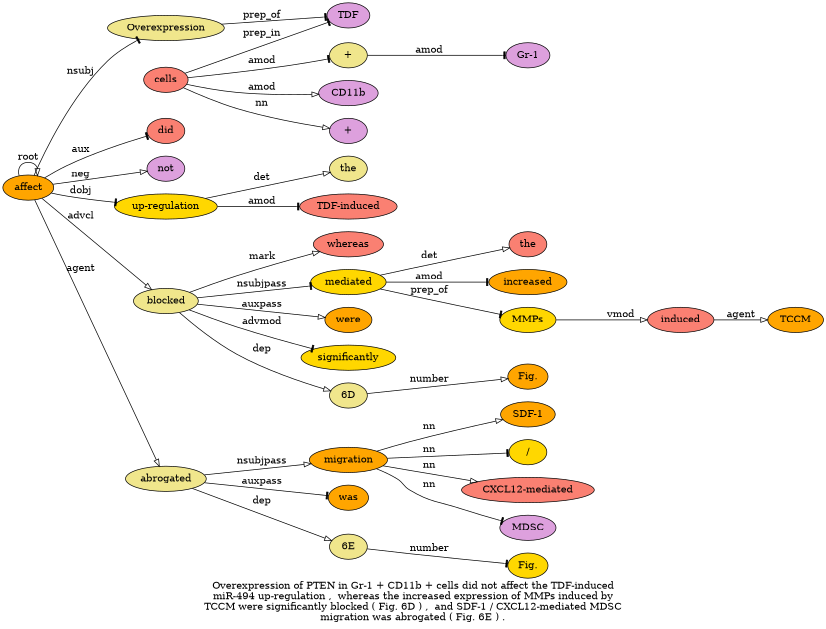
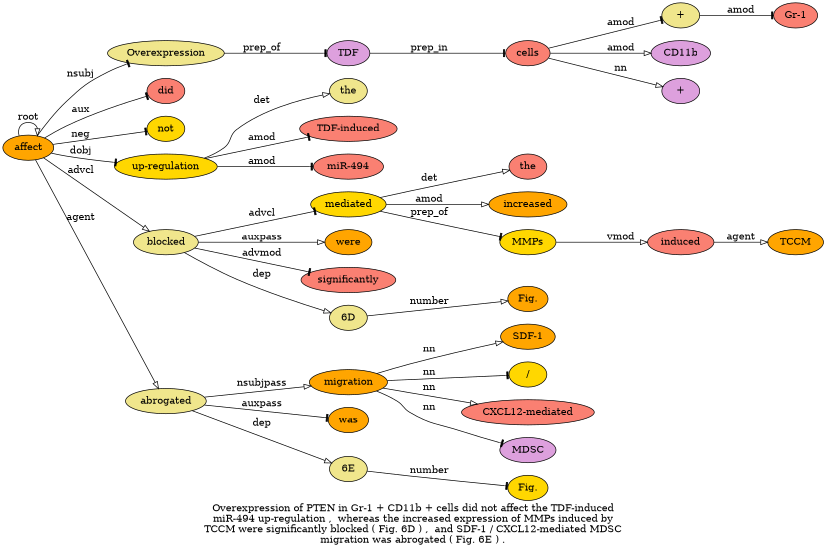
(256, 48) -> (436, 53)
(528, 55) -> (796, 15)
none -> (348, 167)
(166, 169) -> (166, 129)
(97, 178) -> (98, 138)
(348, 244) -> none
(436, 282) -> (434, 204)
(262, 284) -> (262, 213)
(348, 358) -> (348, 280)
